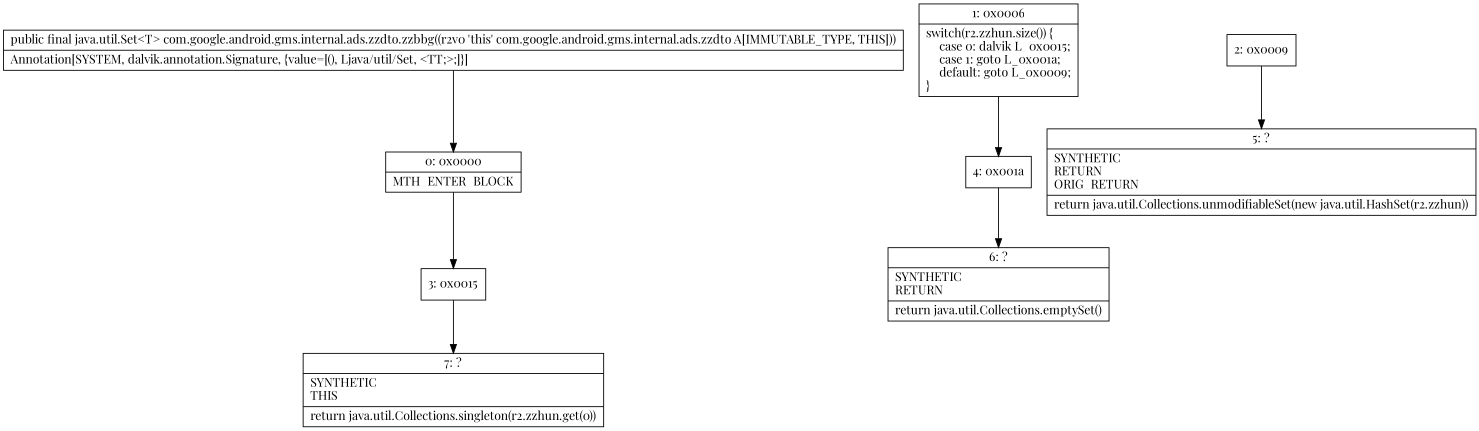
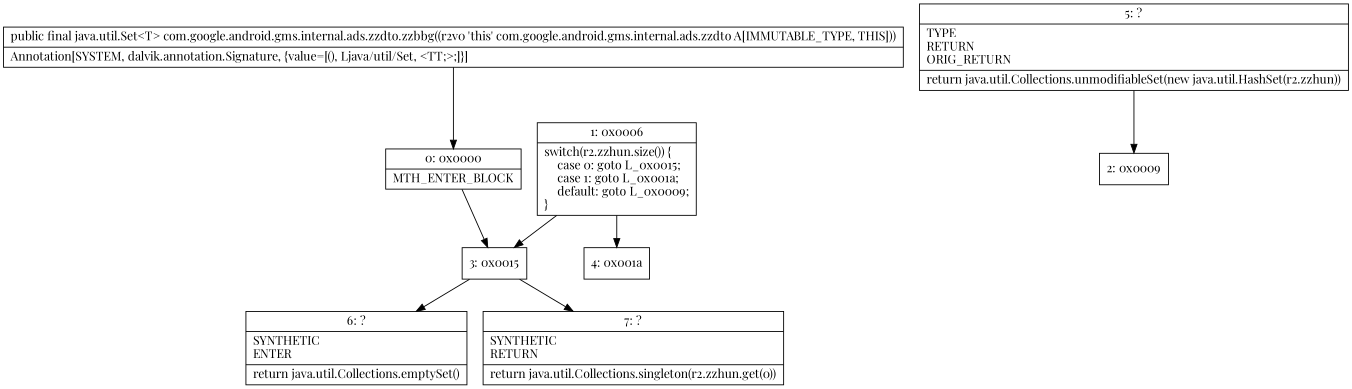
(999, 47) -> (613, 166)
(1261, 93) -> (1134, 117)
(1088, 159) -> (941, 34)
(999, 213) -> (447, 293)
none -> (539, 229)
(919, 290) -> (273, 354)
(324, 396) -> (514, 354)
